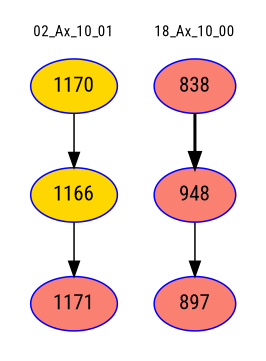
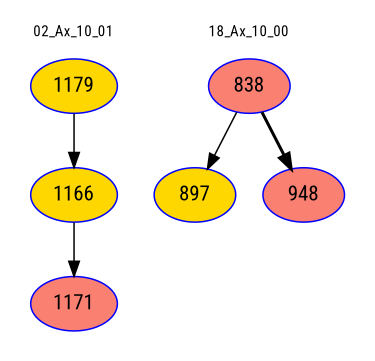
(74, 86) -> (74, 86)
(195, 242) -> (226, 134)
(195, 304) -> (195, 195)
